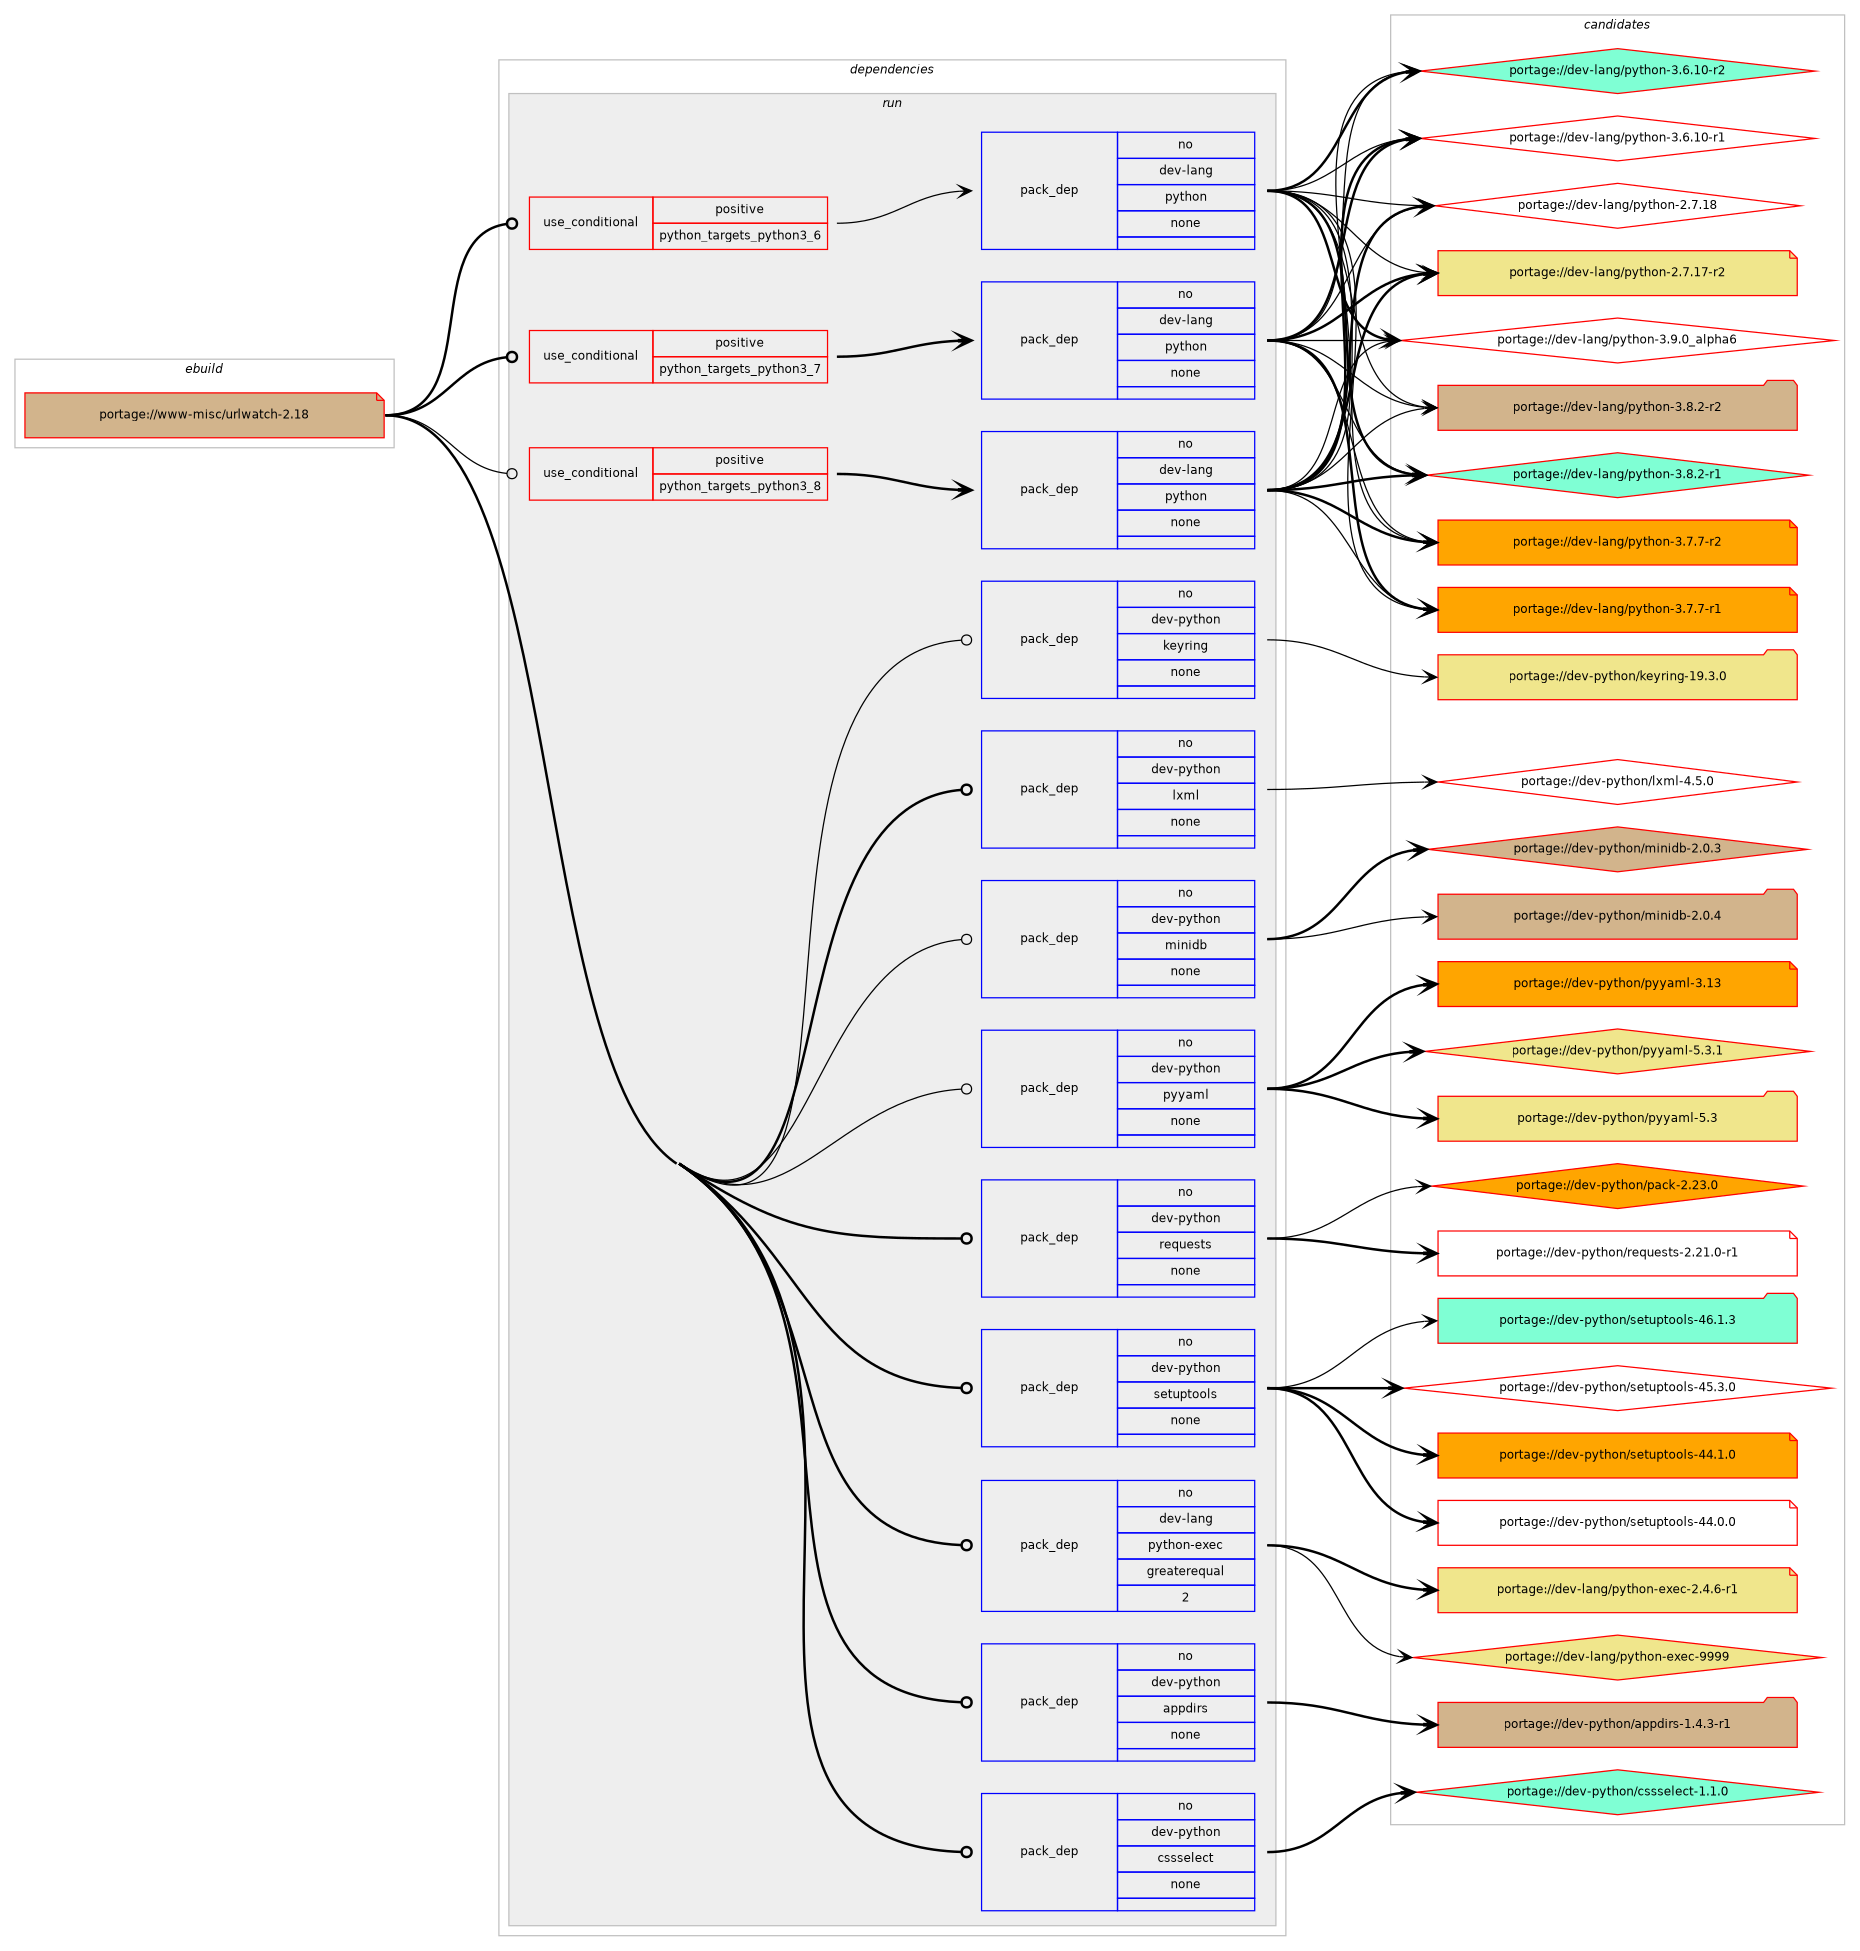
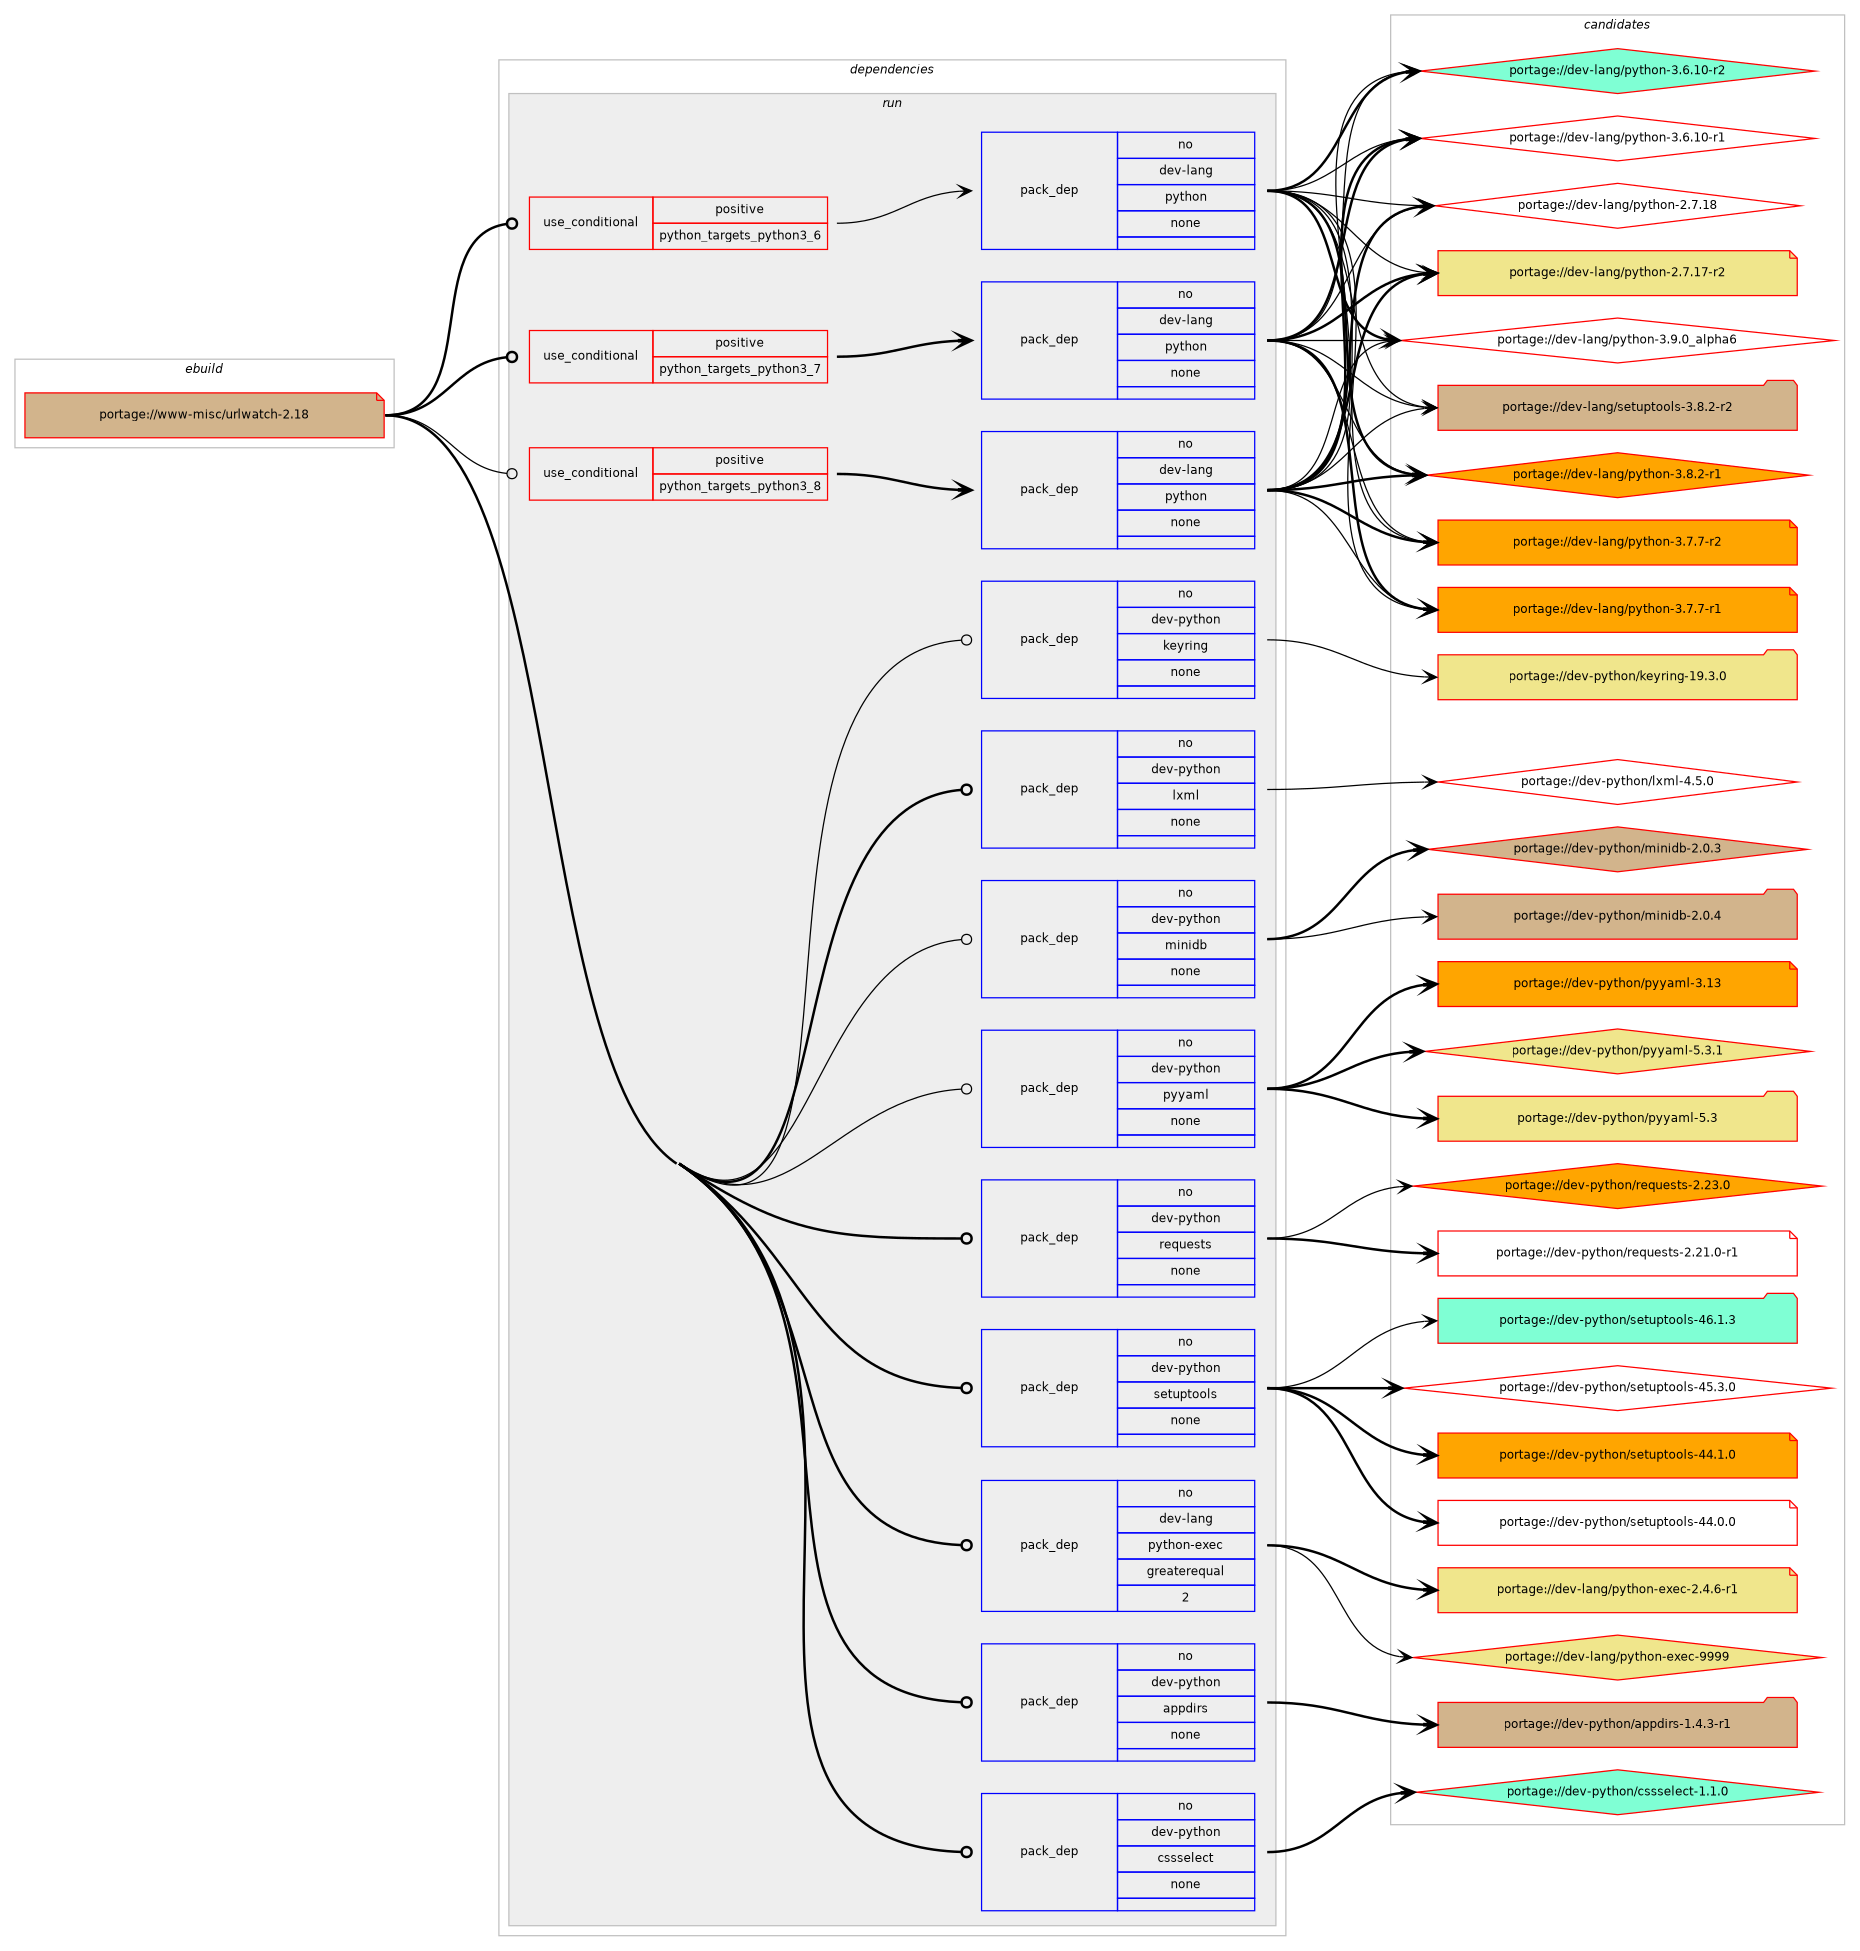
(1618, 408) -> (1618, 408)
(1618, 475) -> (1618, 475)
(1618, 1186) -> (1618, 1186)
